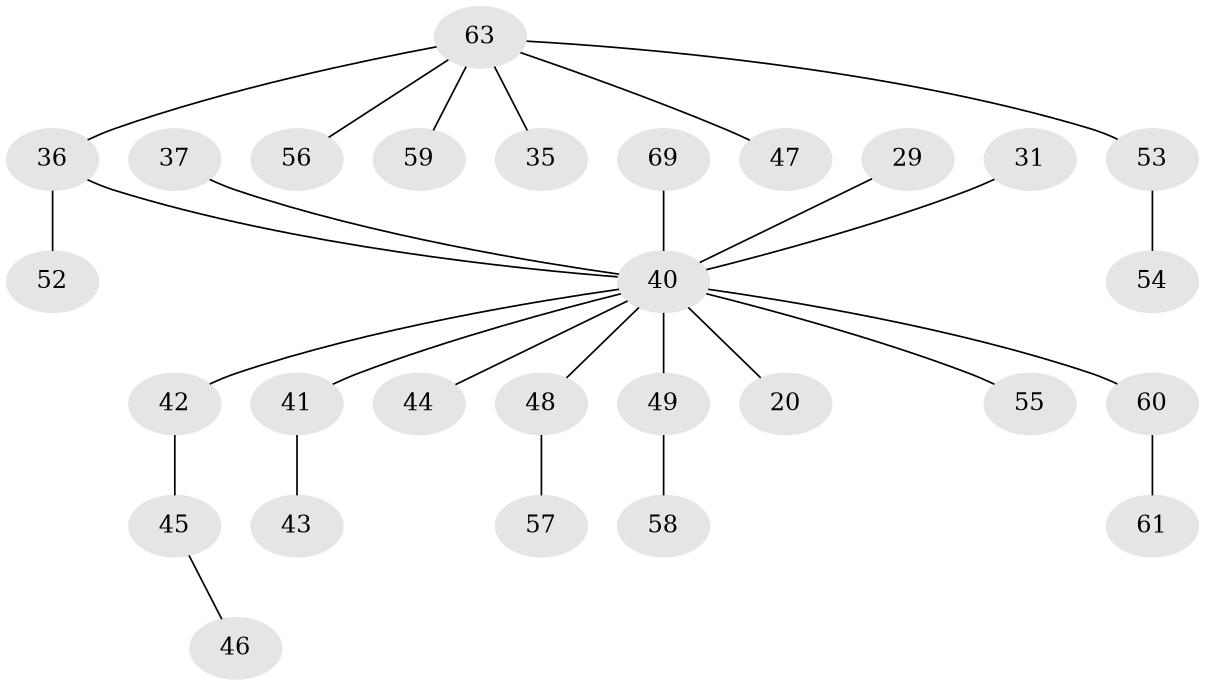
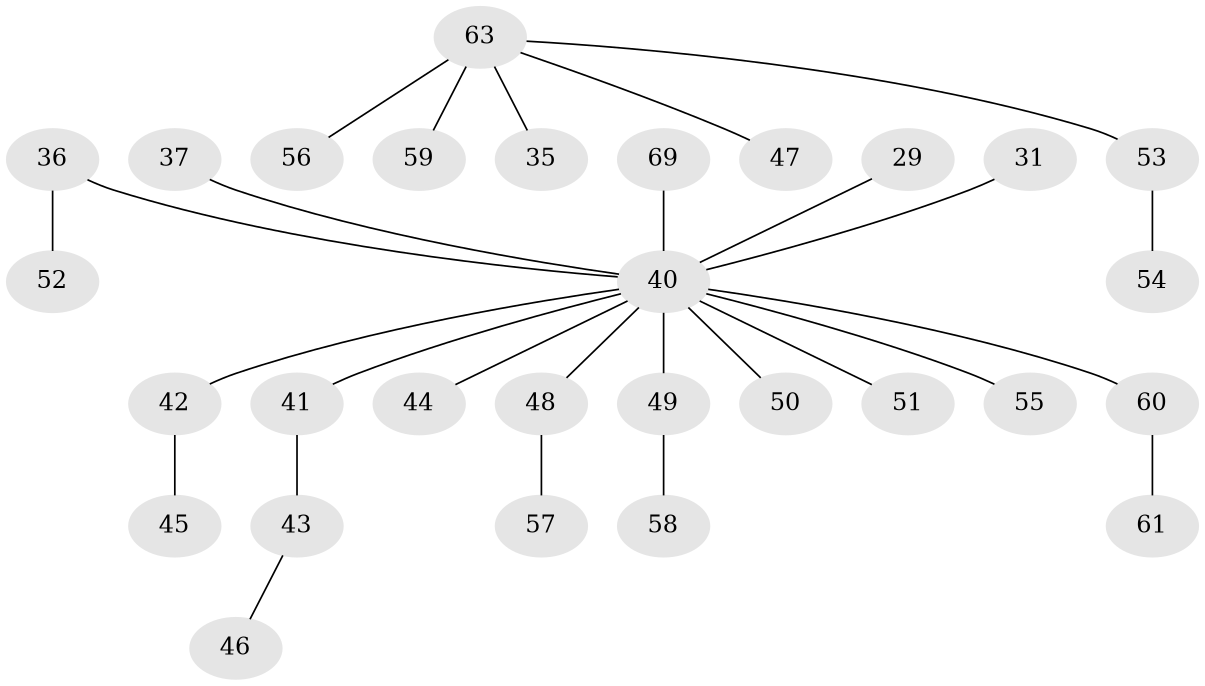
(260, 86) -> none
(786, 404) -> (786, 404)
none -> (908, 404)
(205, 587) -> (266, 587)
